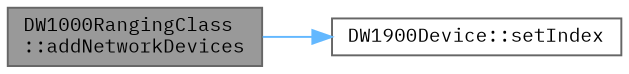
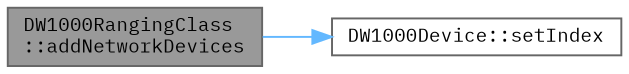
(477, 37) -> (477, 37)
